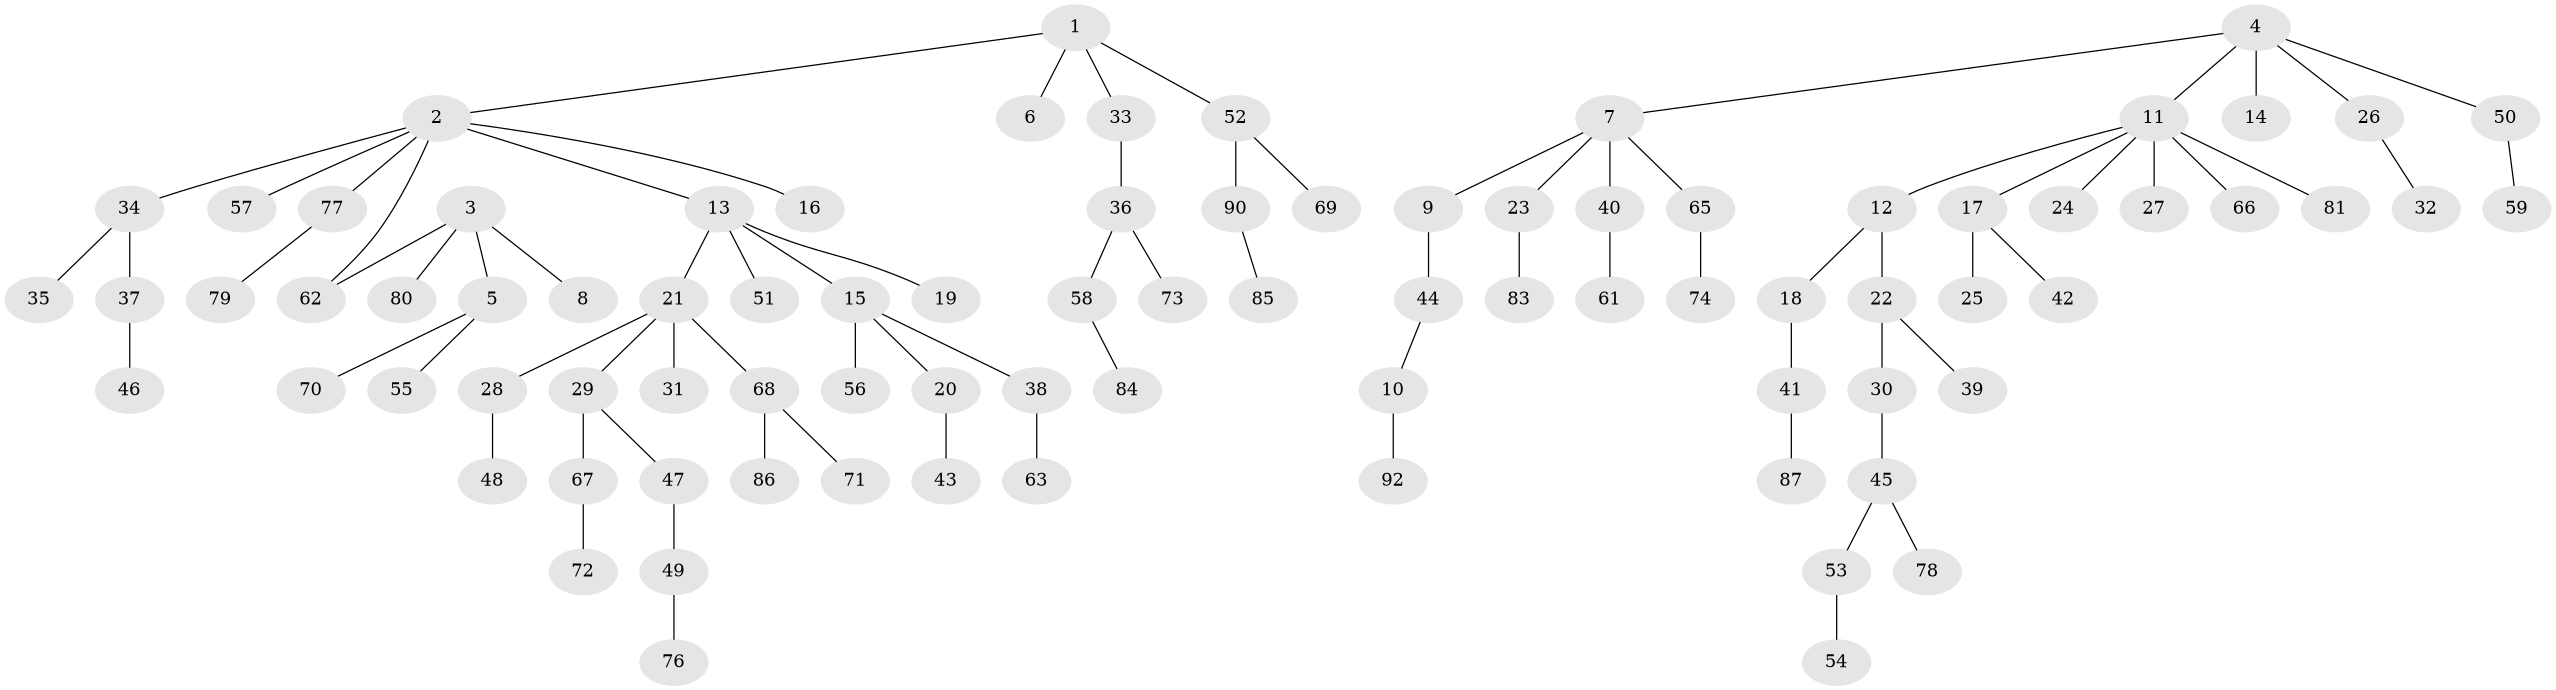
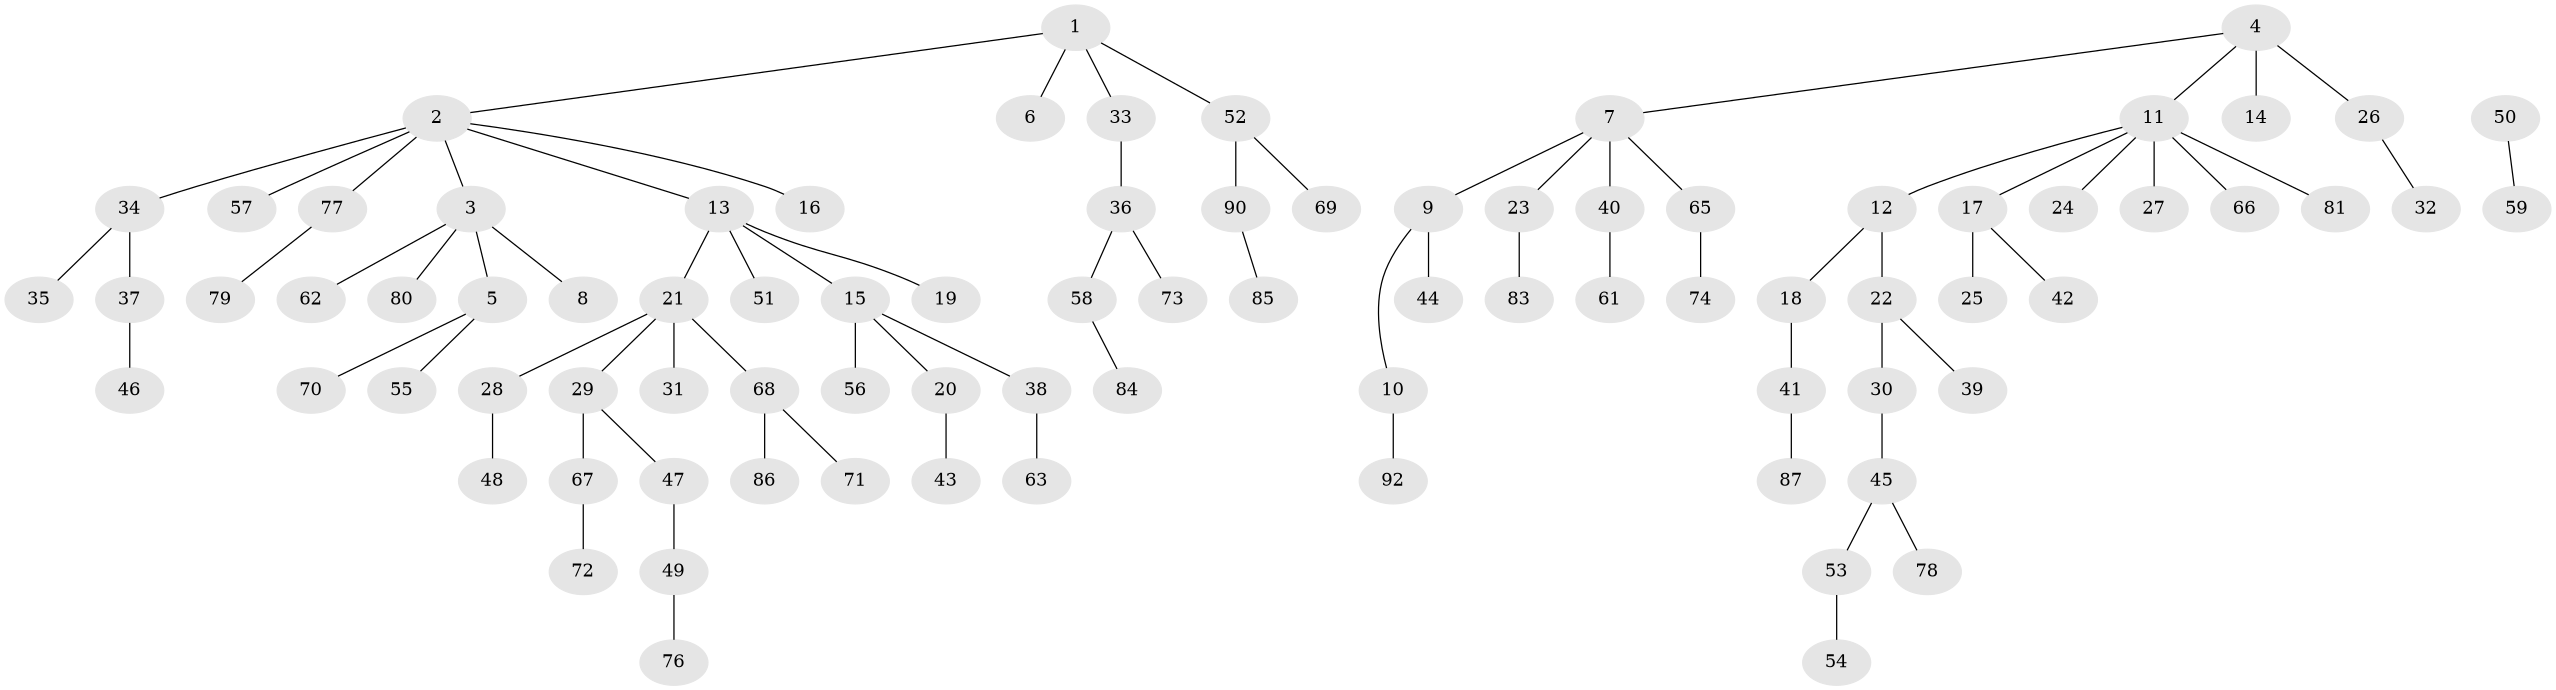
(2381, 73) -> none
(388, 217) -> (454, 164)
(1411, 345) -> (1380, 295)
